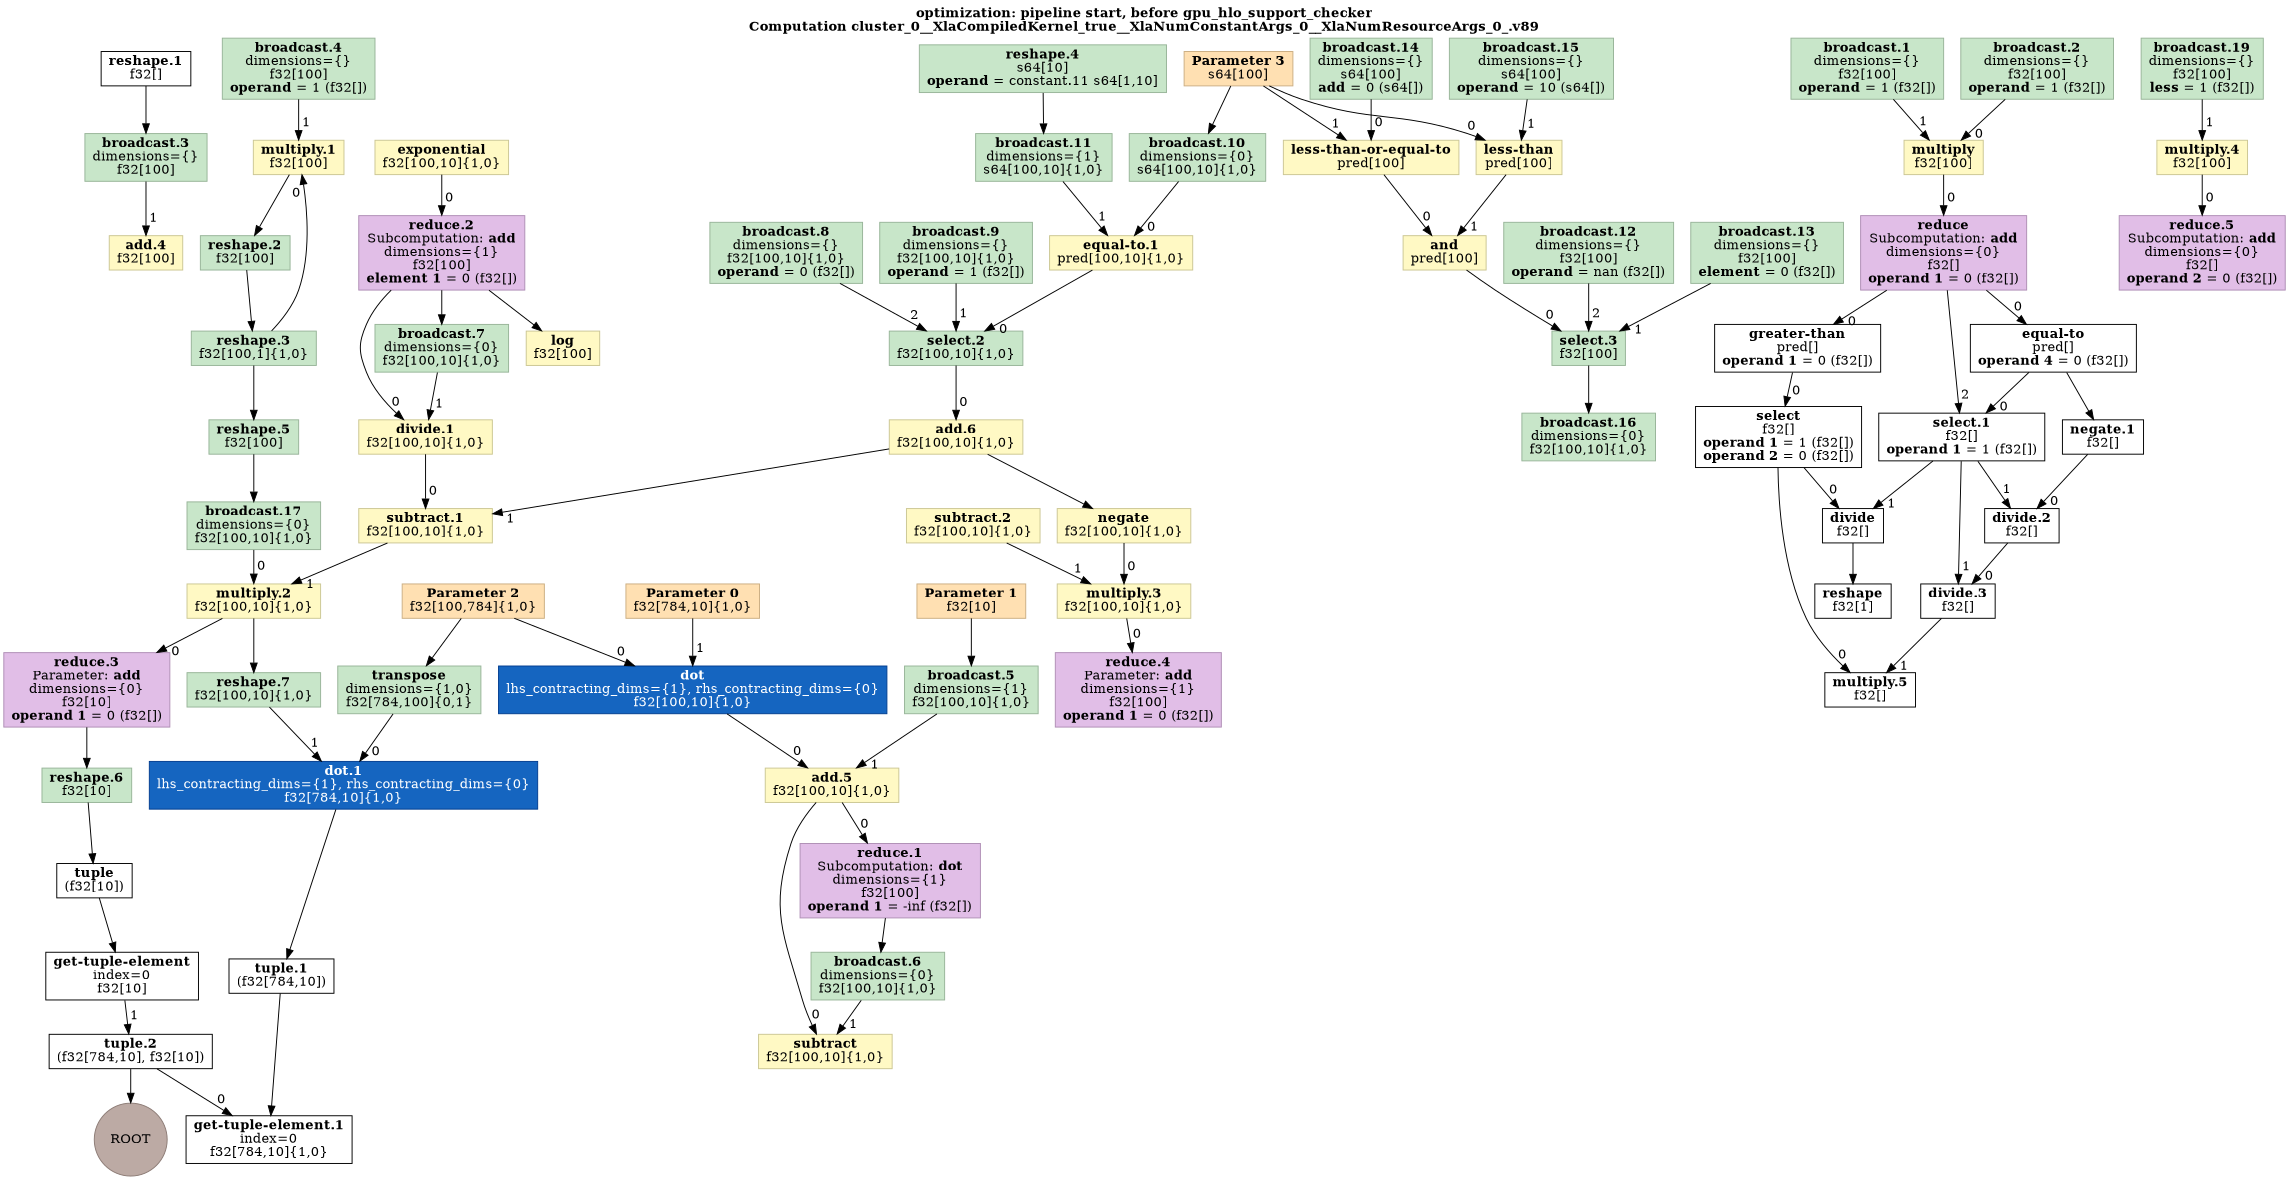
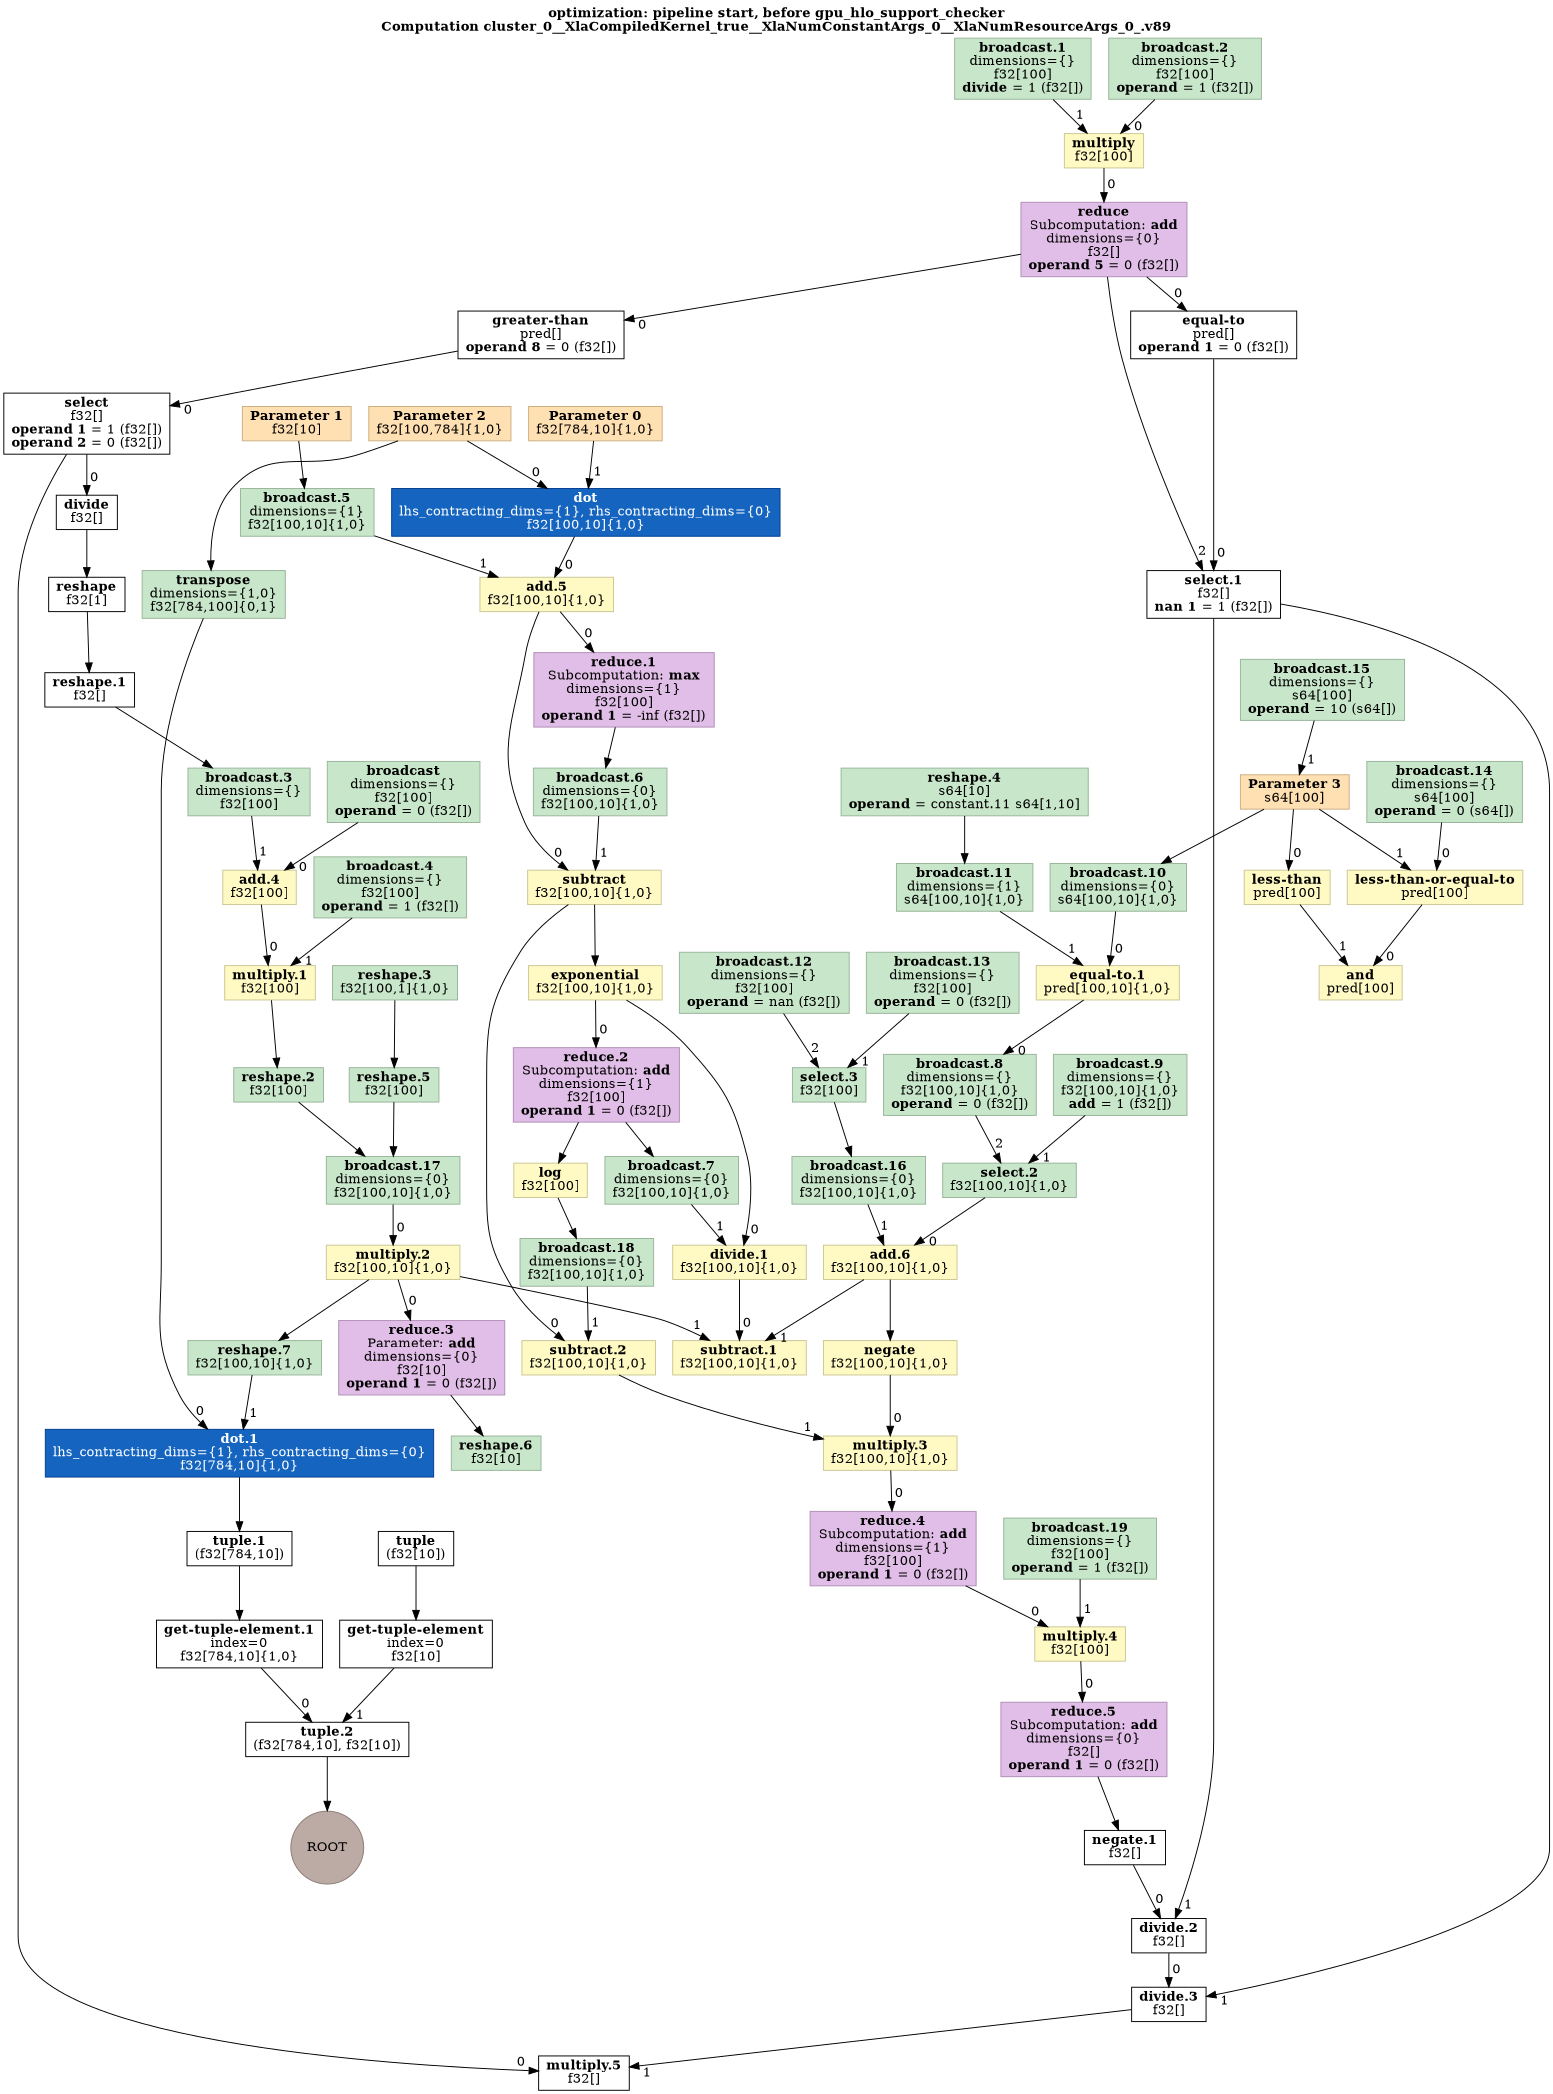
(1332, 88) -> (1405, 811)
(1830, 88) -> (985, 88)
(2165, 88) -> (1042, 1568)
(1525, 115) -> (1308, 743)
(305, 262) -> (264, 930)
(918, 272) -> (1083, 1104)
(1729, 272) -> (905, 1002)
(404, 279) -> (559, 1111)
(1906, 279) -> (1066, 265)
(2165, 279) -> (1046, 1765)
(249, 296) -> (328, 1126)
(1043, 298) -> (1048, 1024)
(1509, 299) -> none
(361, 353) -> (727, 1098)
(1760, 361) -> (503, 347)
(2016, 361) -> (1176, 347)
(2078, 392) -> (1107, 1799)
(1924, 449) -> (1176, 607)
(1907, 482) -> none
(344, 562) -> (576, 1300)
none -> (88, 637)
(1124, 676) -> (879, 1534)
none -> (404, 792)
(90, 828) -> none
(951, 866) -> (685, 676)
none -> (595, 930)
(190, 1090) -> (283, 1692)
none -> (487, 1117)
none -> (874, 1220)
none -> (587, 1262)
none -> (1002, 1604)
